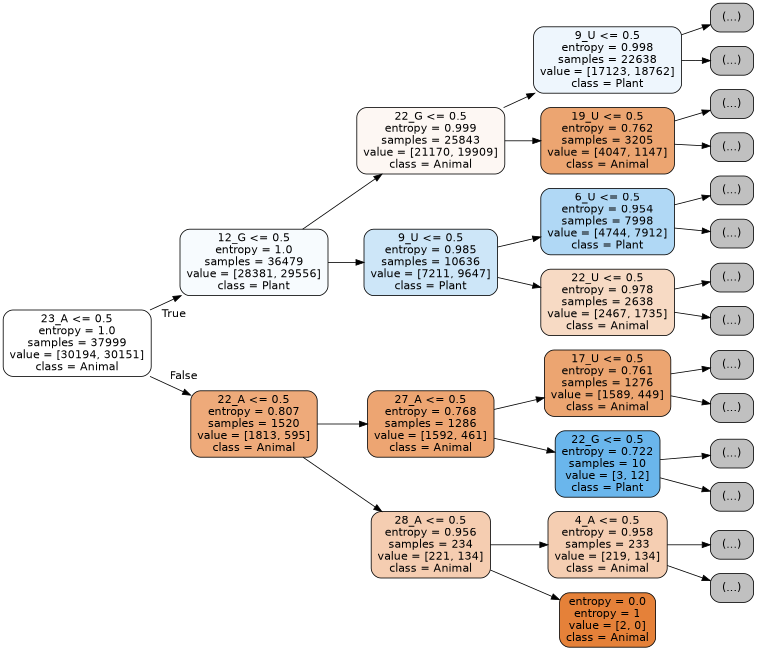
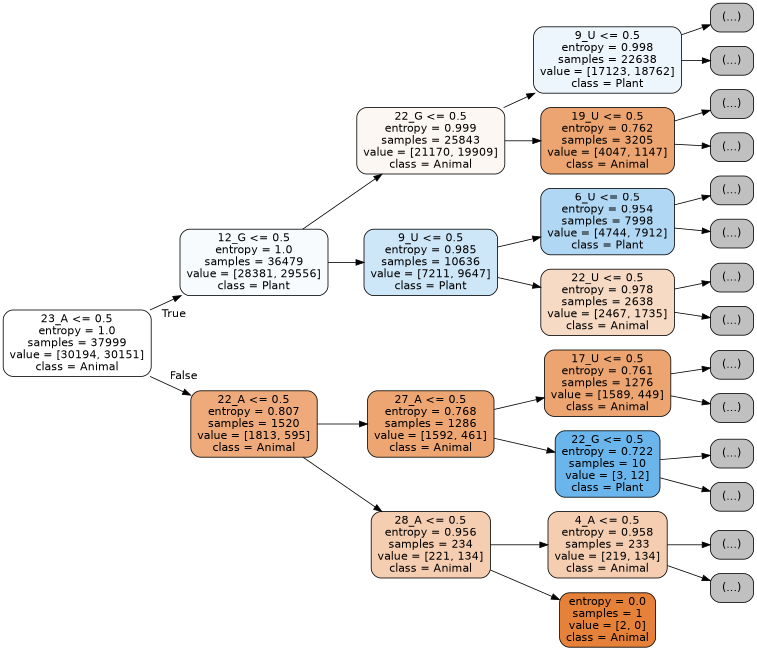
(608, 620) -> (608, 620)
